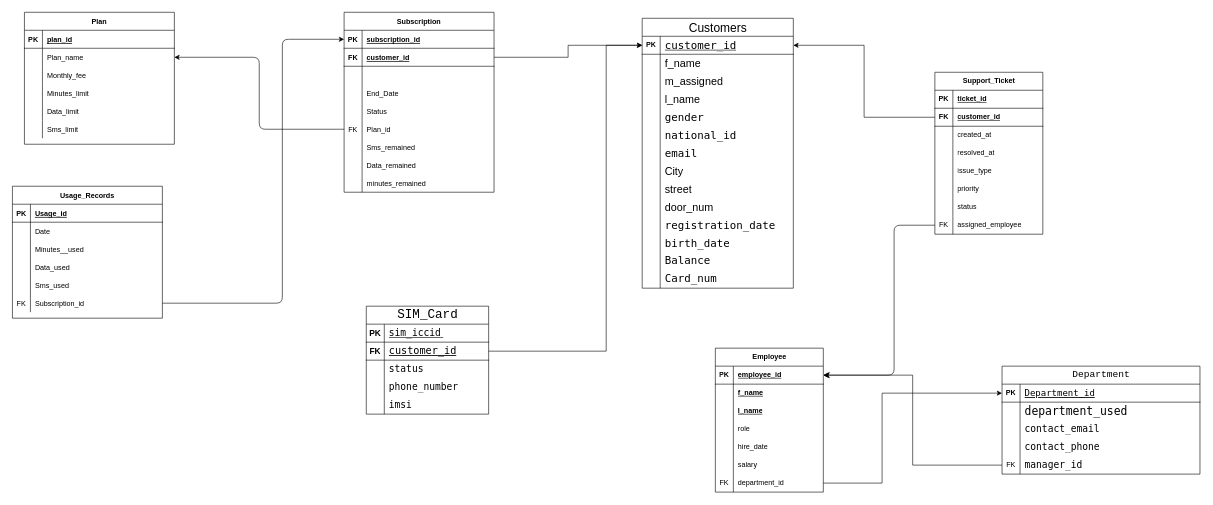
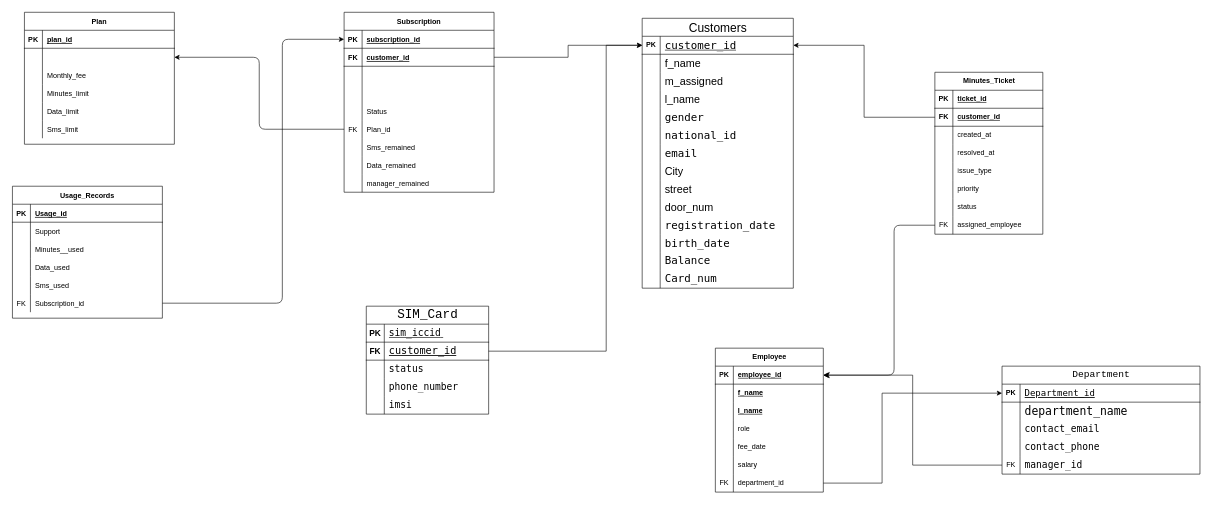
(108, 57) -> none
(989, 81) -> (989, 81)
(428, 93) -> none
(397, 184) -> (398, 184)
(43, 232) -> (49, 232)
(1055, 411) -> (1055, 411)
(756, 447) -> (754, 447)
